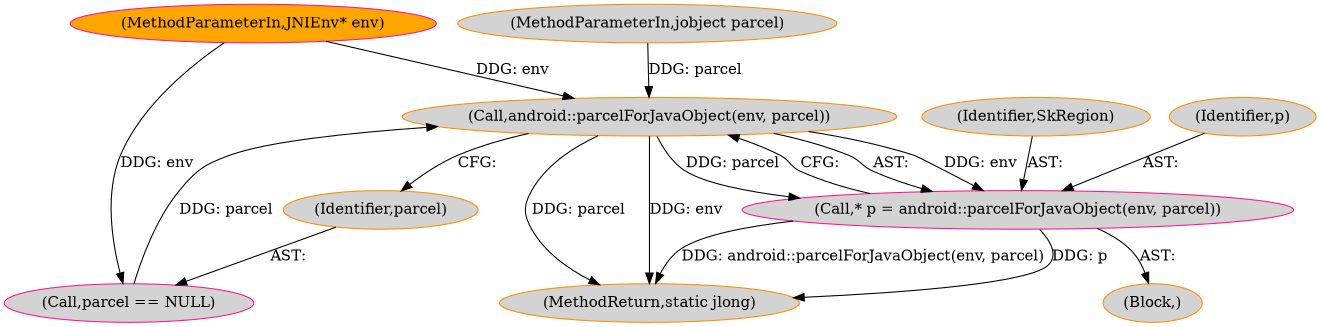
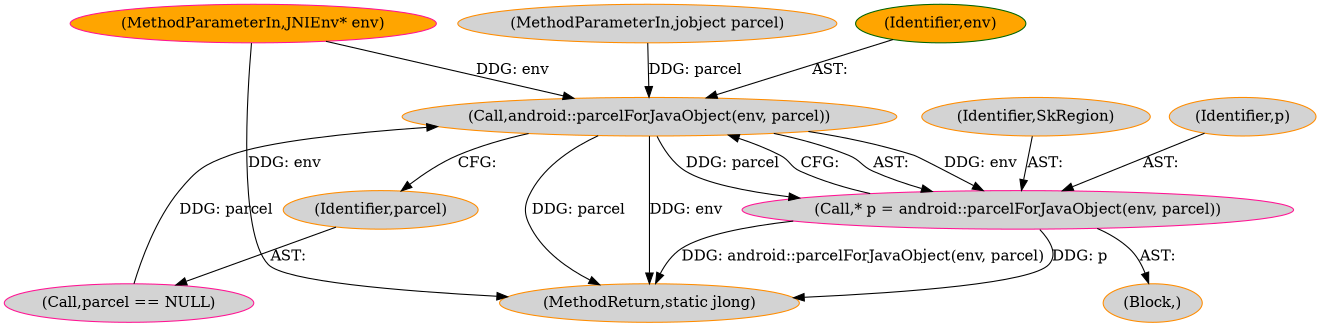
none -> (941, 24)
(128, 140) -> (271, 266)
